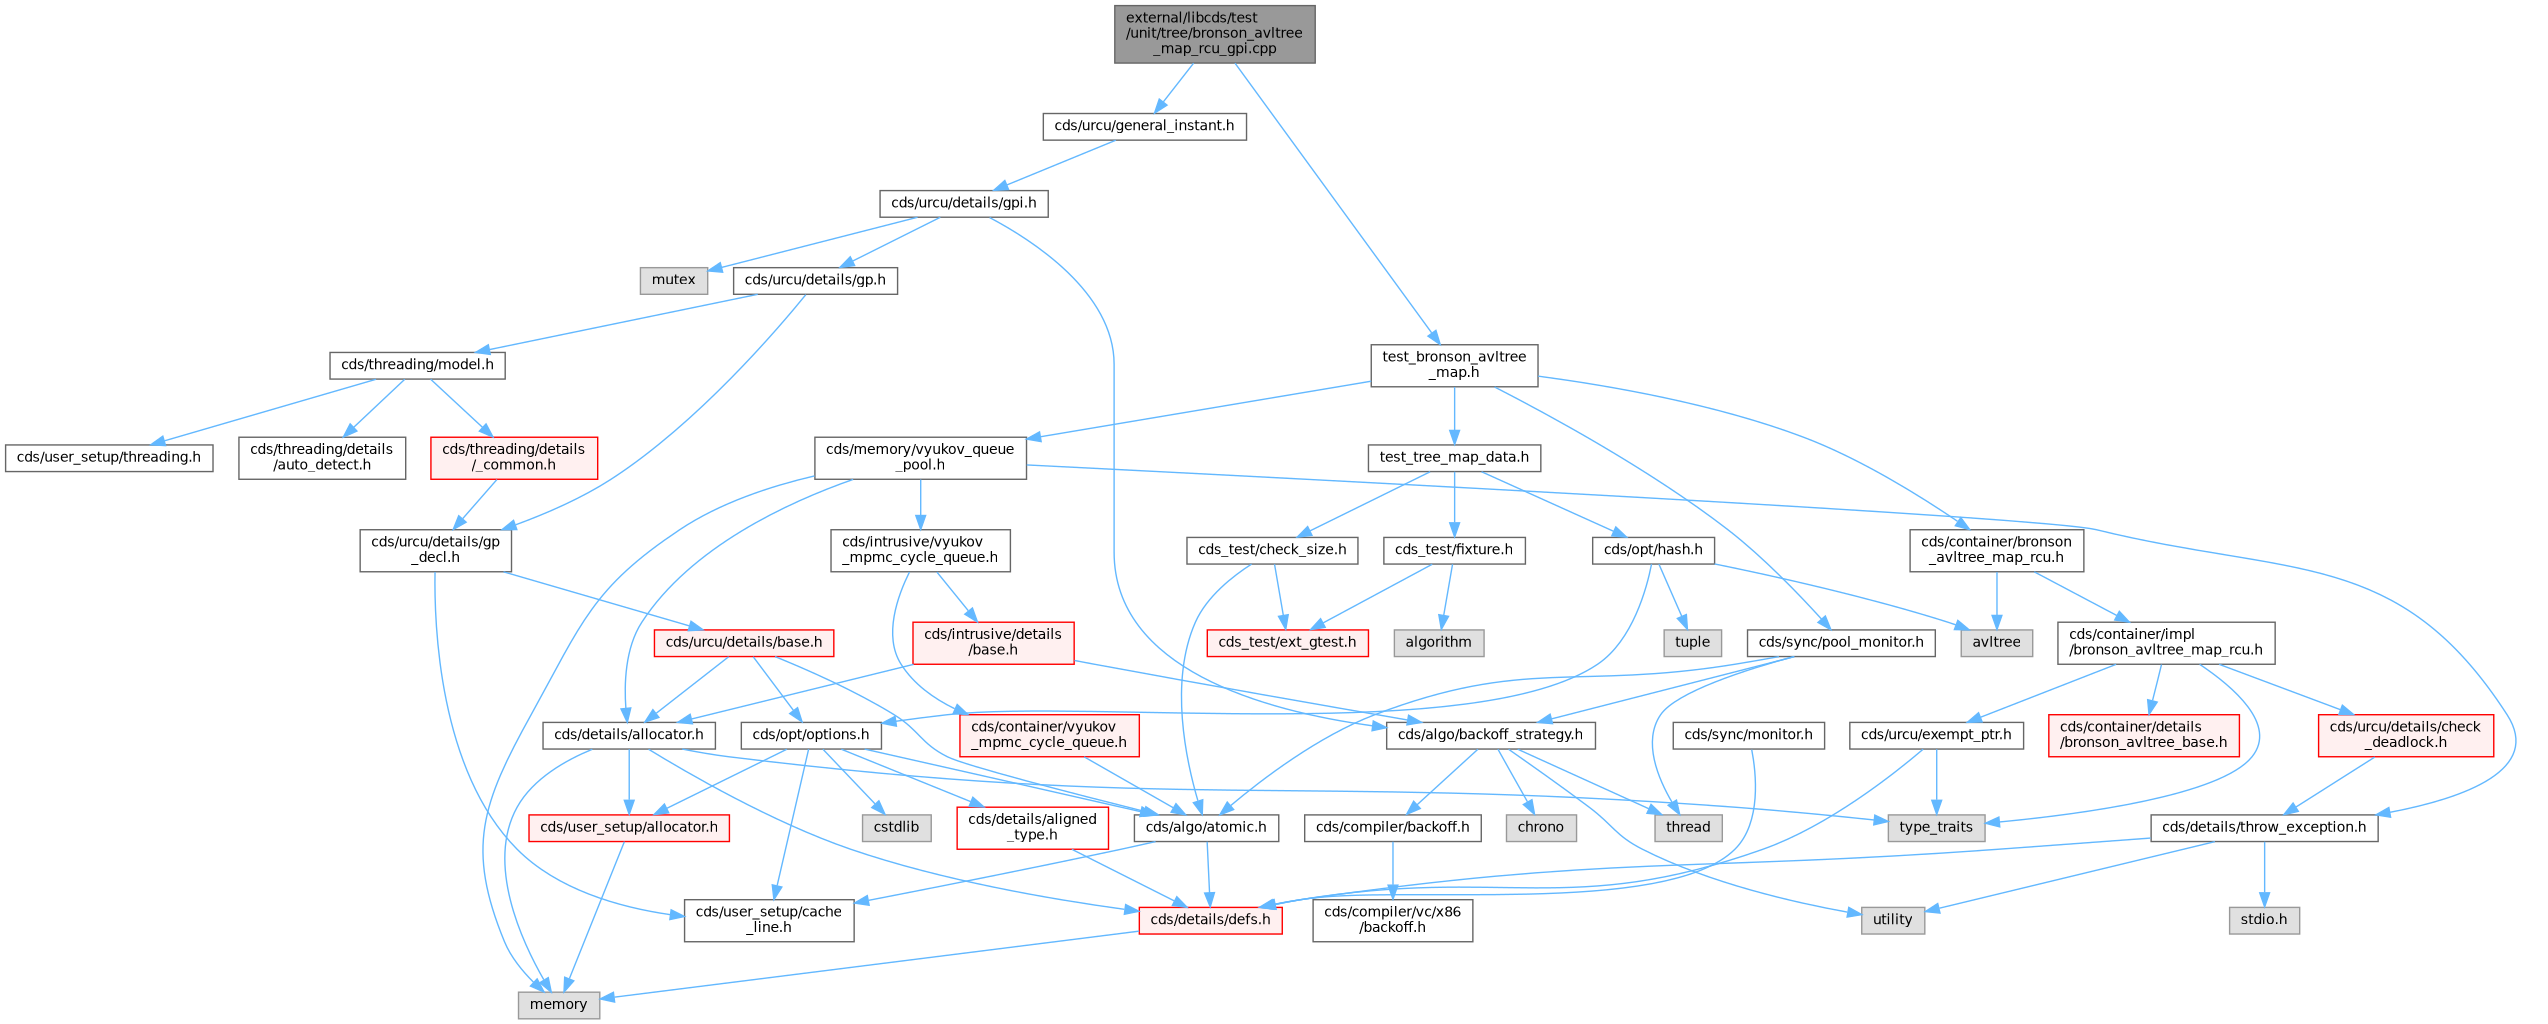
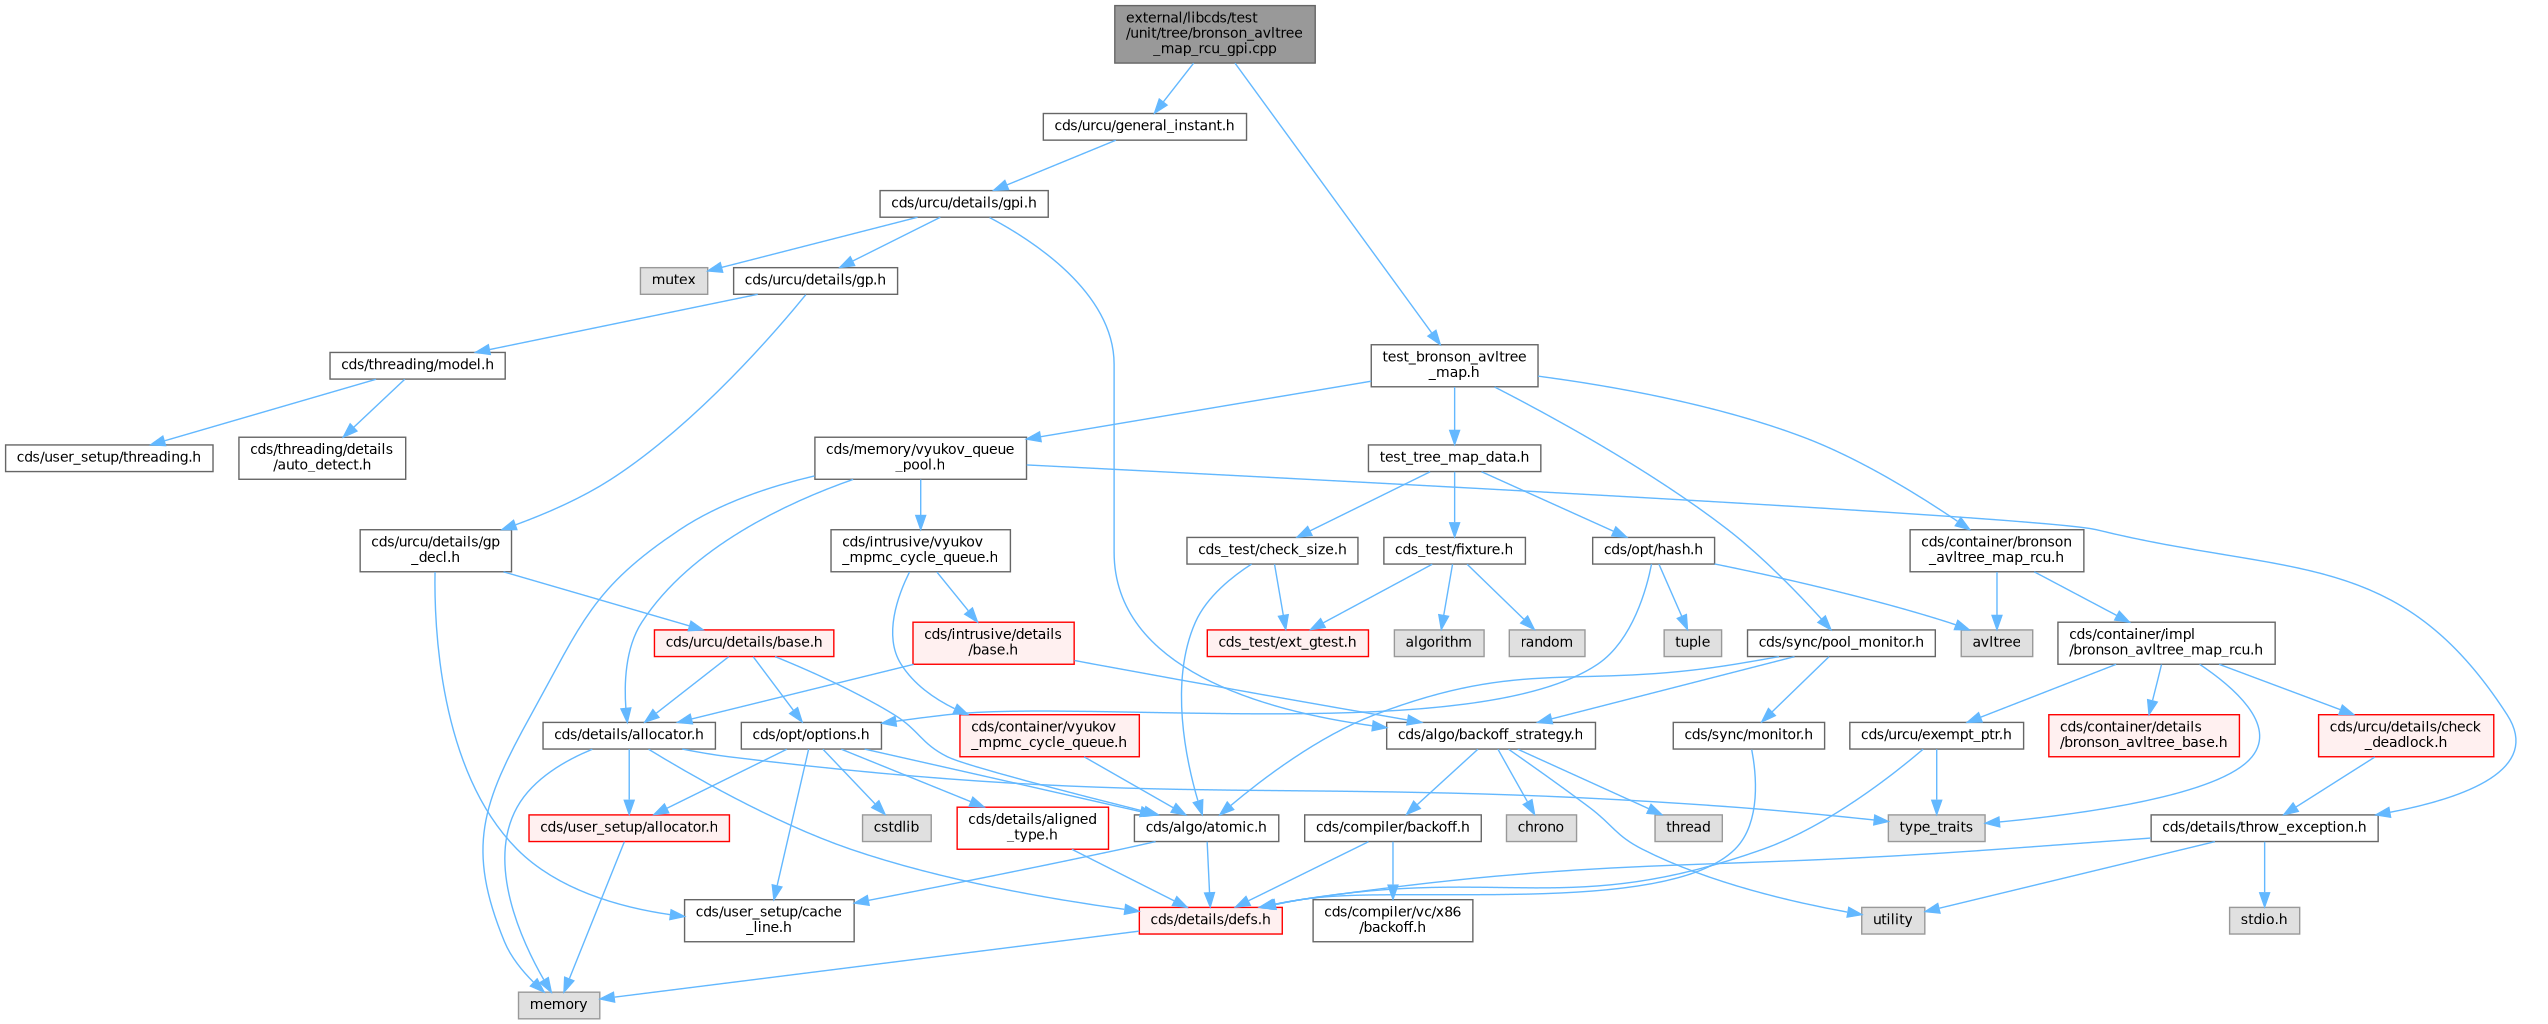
(514, 458) -> none
none -> (1547, 643)
(1681, 698) -> (1801, 684)
none -> (1308, 871)
